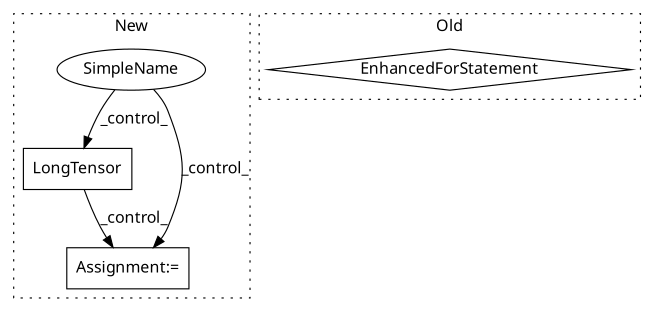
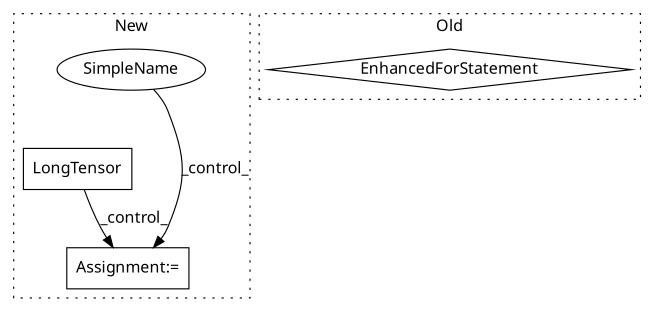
(99, 113) -> none
